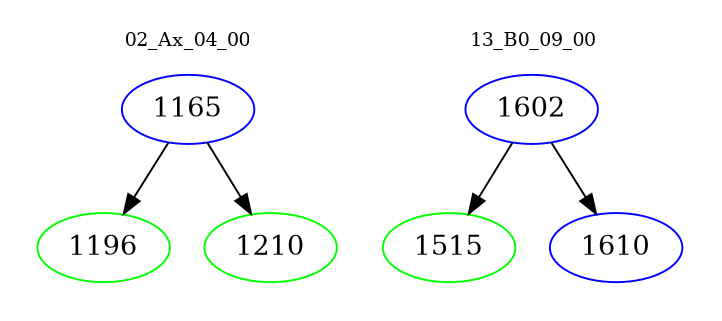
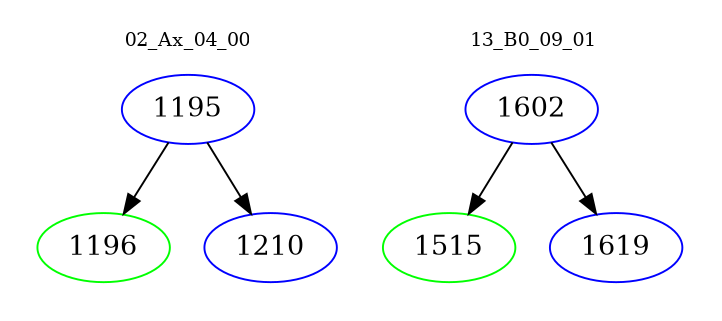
(534, 41) -> (534, 41)
(188, 109) -> (188, 109)
(271, 248) -> (271, 248)
(616, 248) -> (616, 248)
